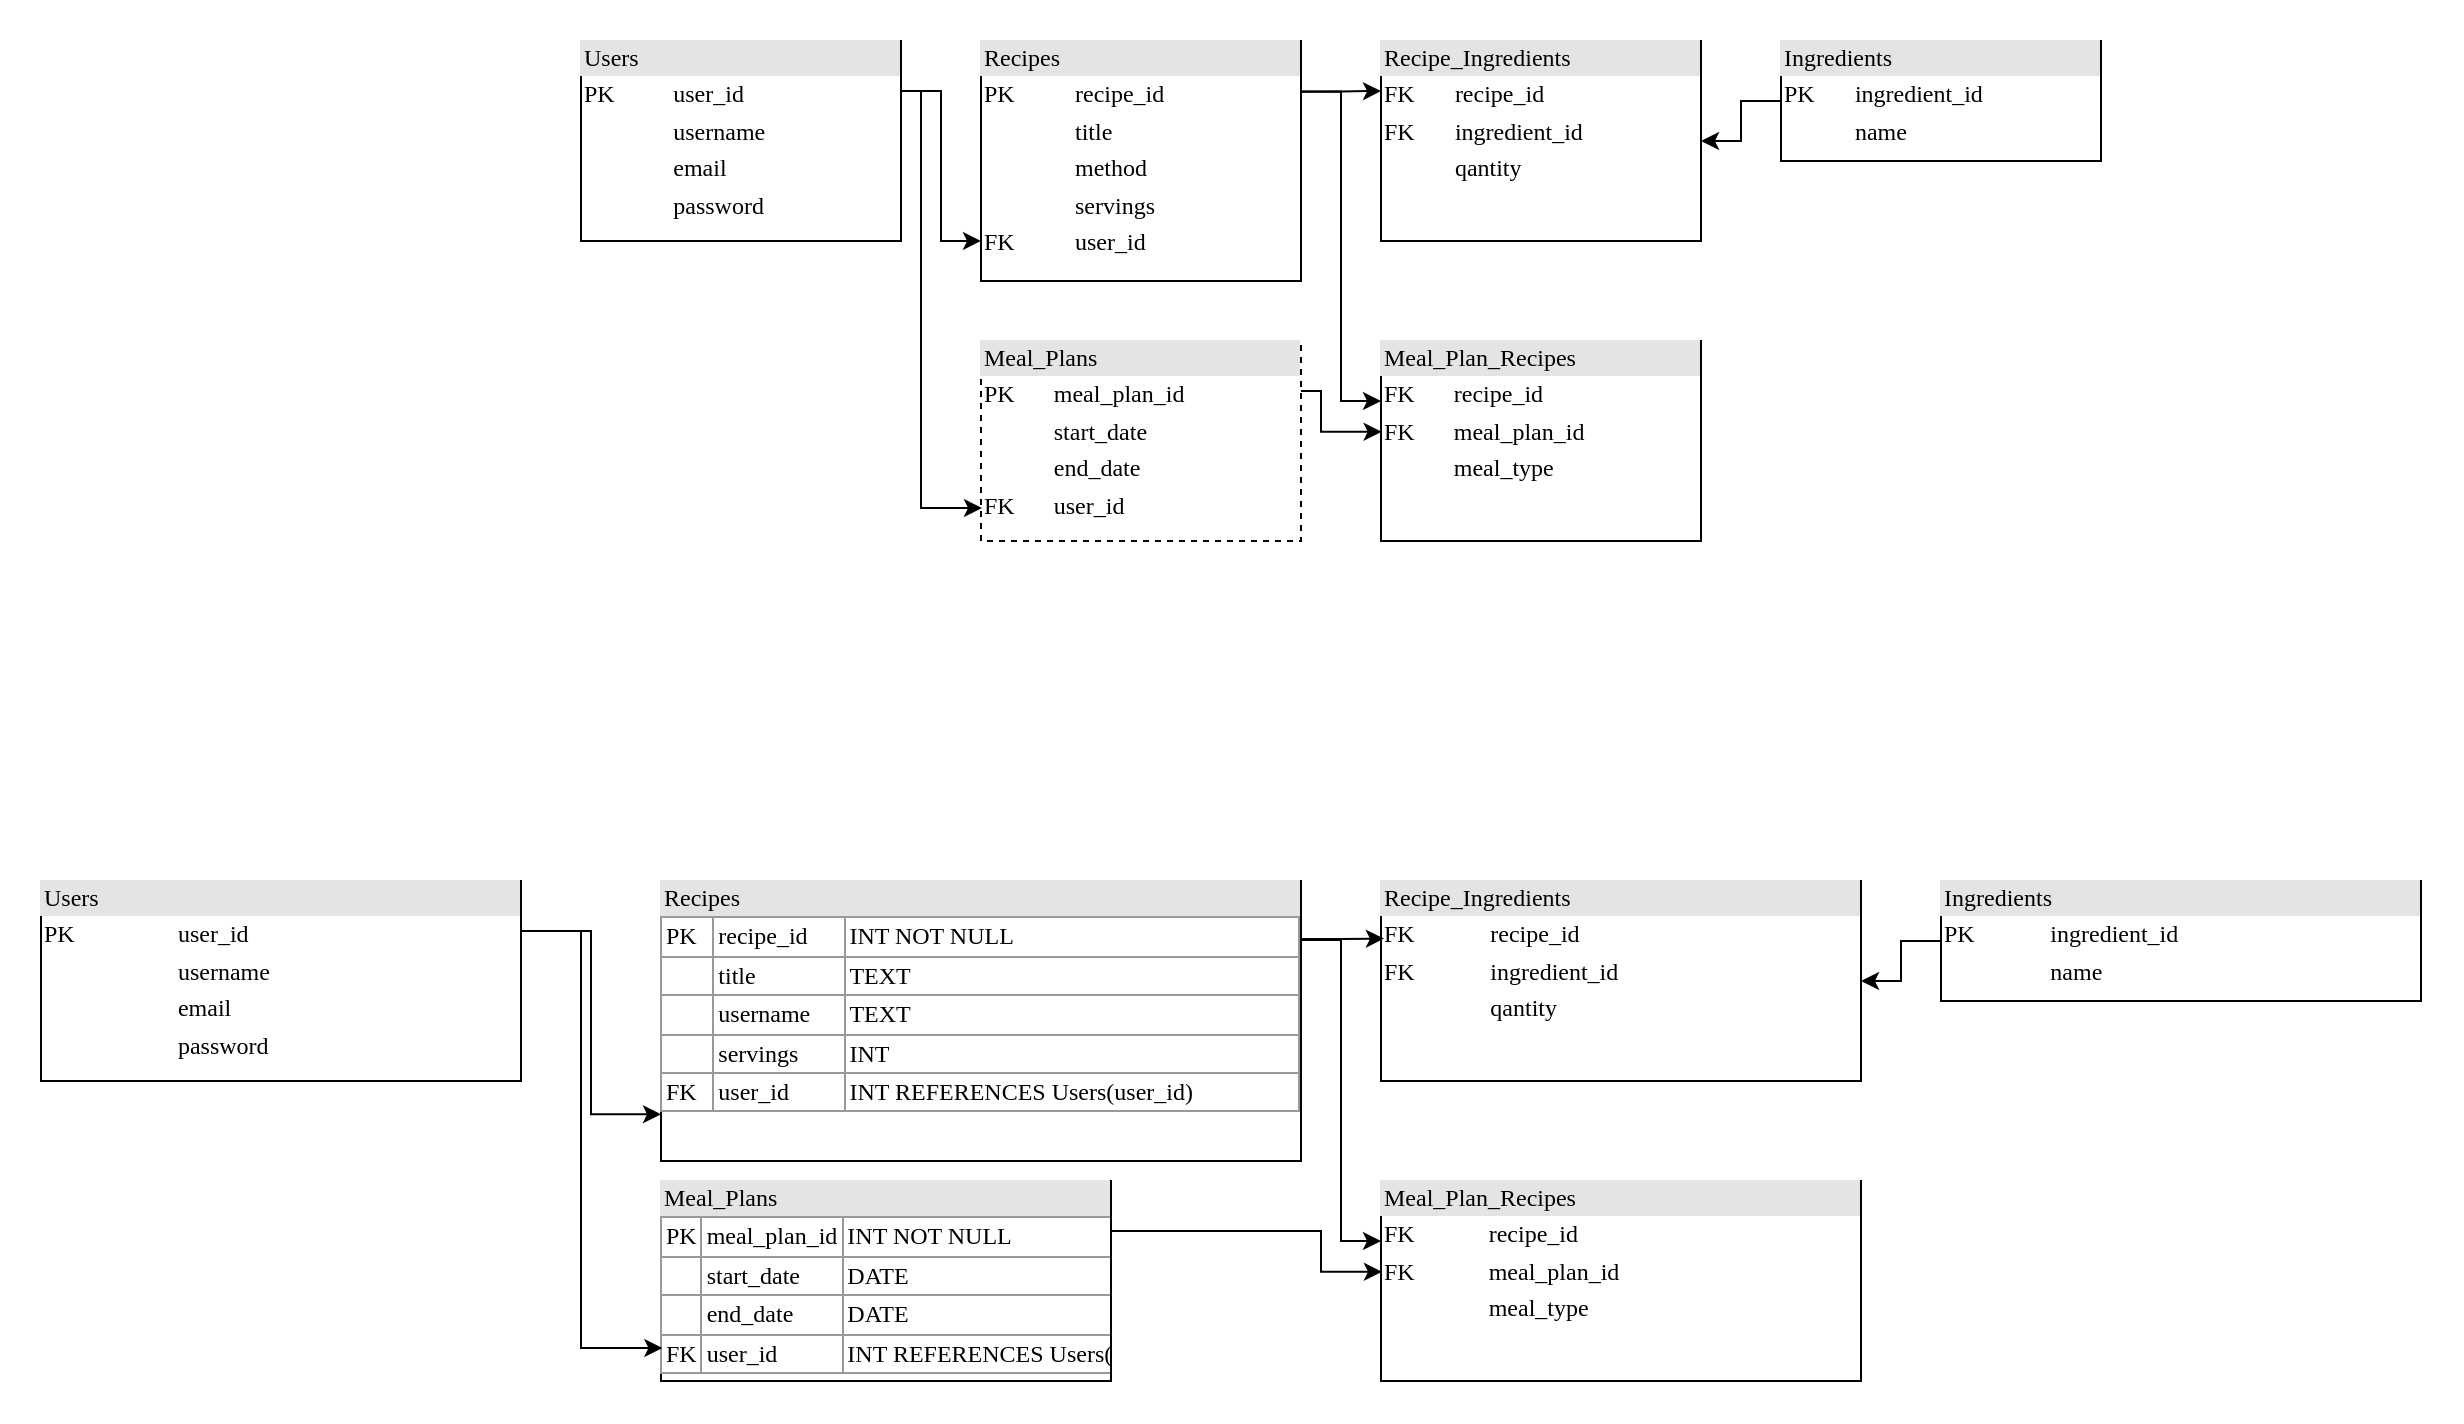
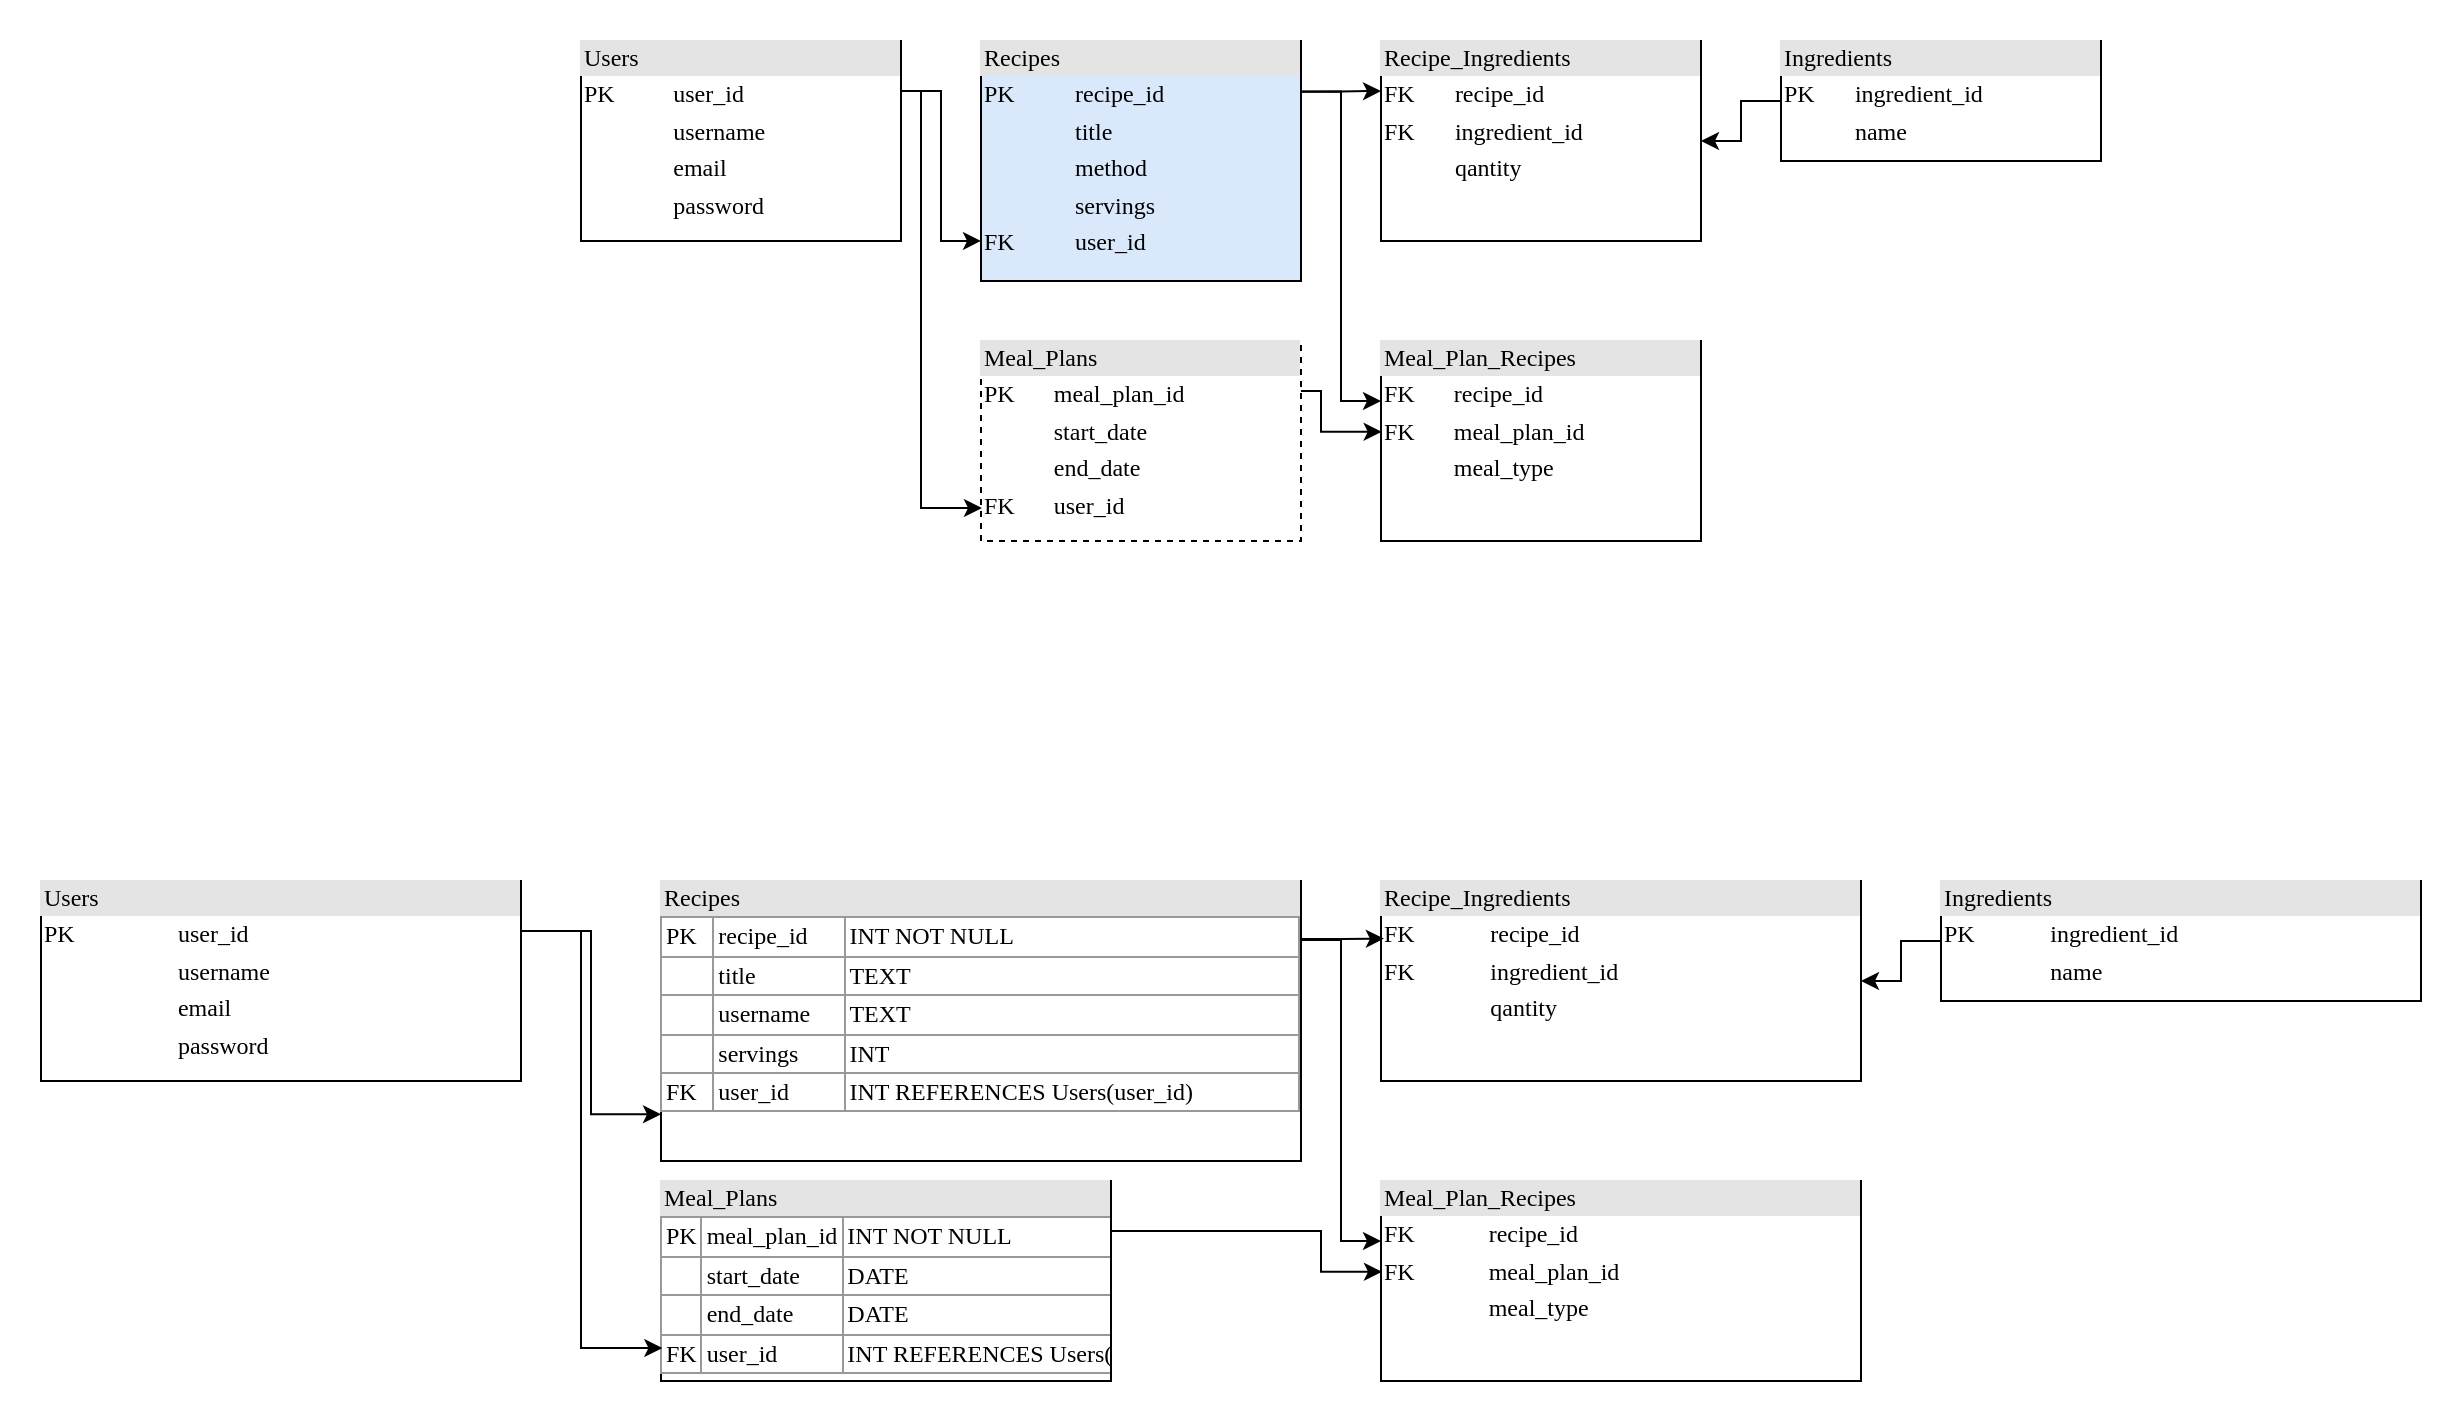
(1141, 161) -> (1141, 161)
